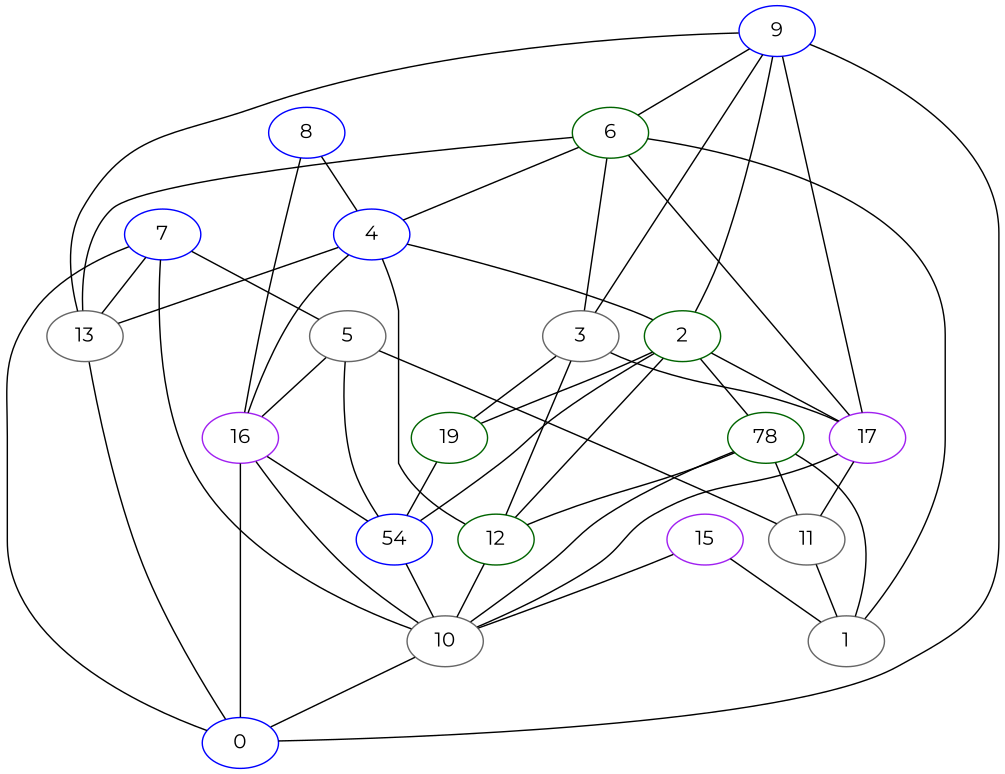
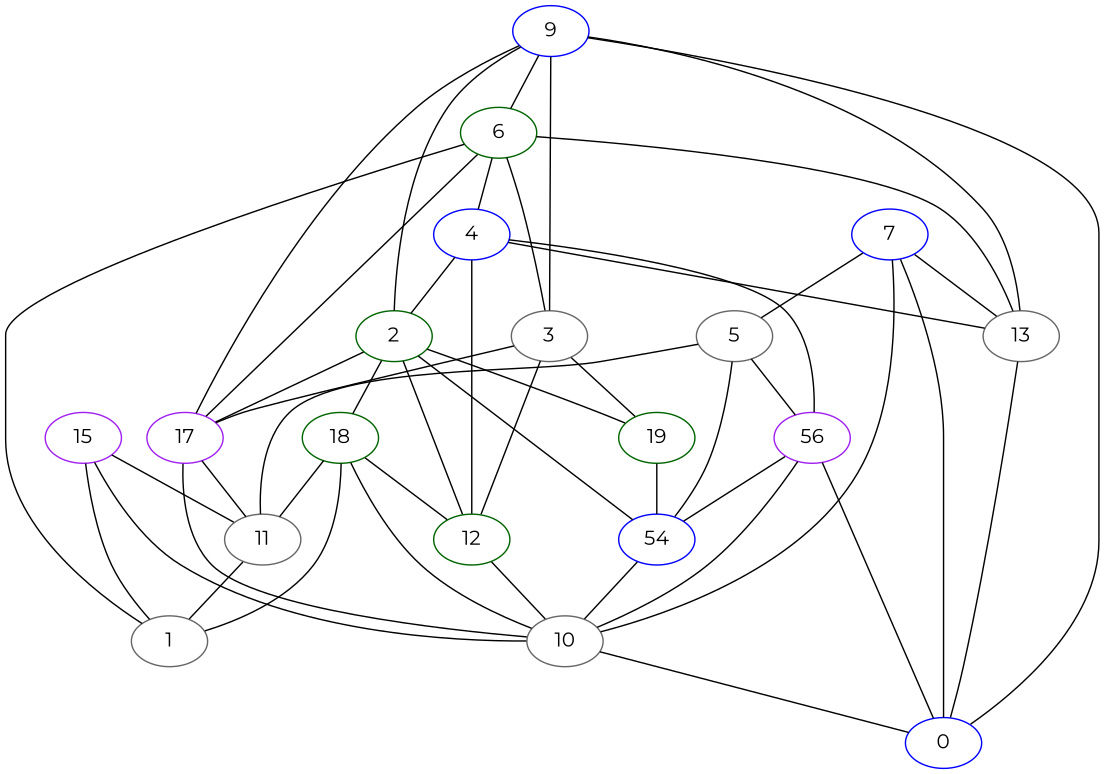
(307, 133) -> none
(240, 438) -> (812, 438)
(766, 438) -> (340, 438)
none -> (173, 489)
